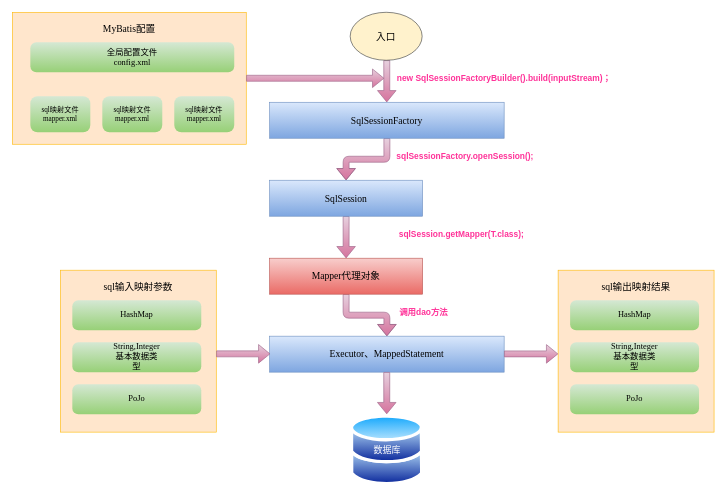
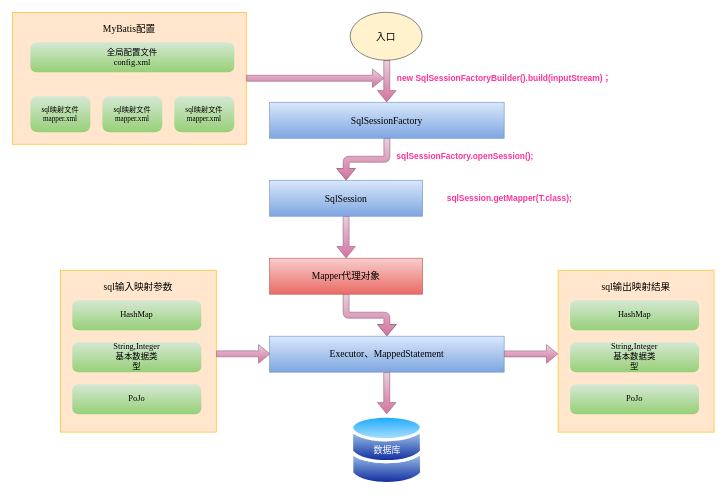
(462, 234) -> (510, 198)
(424, 312) -> none
